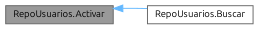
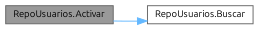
(135, 8) -> (125, 21)
